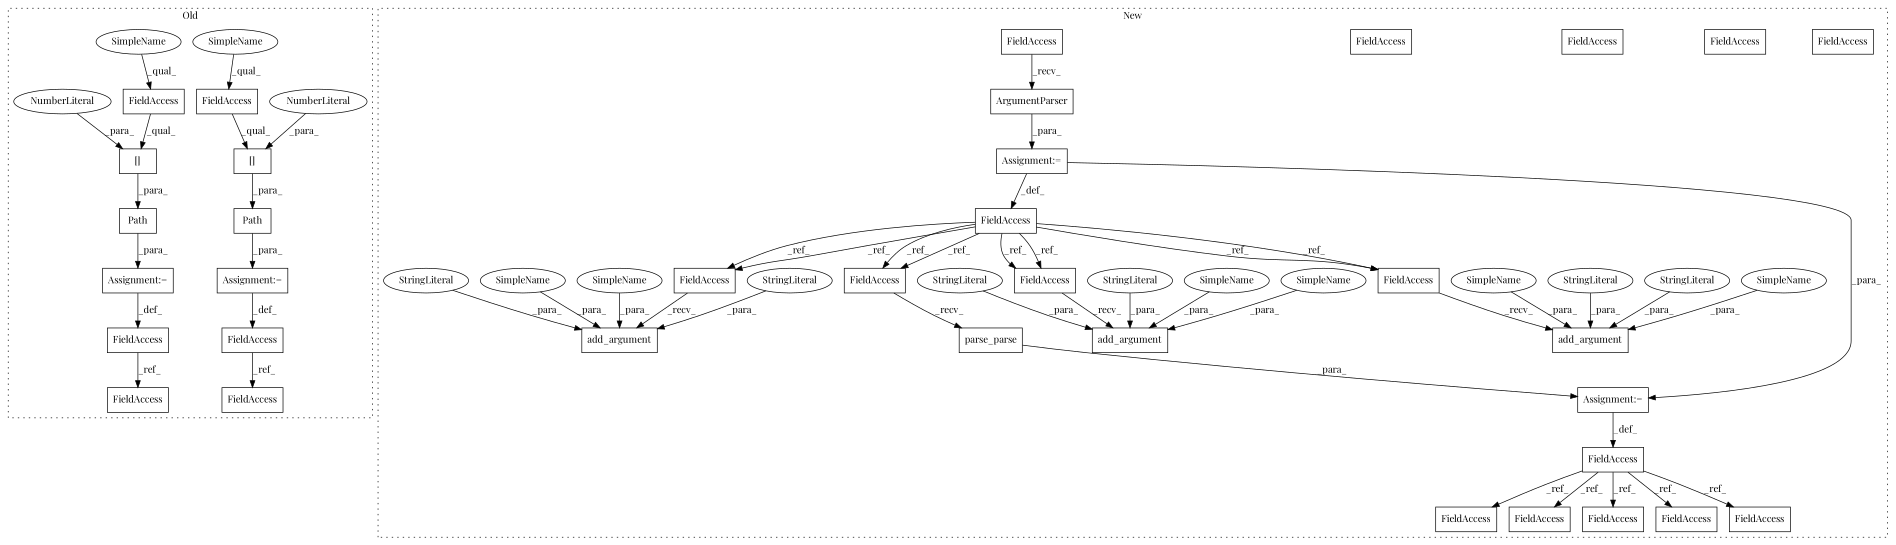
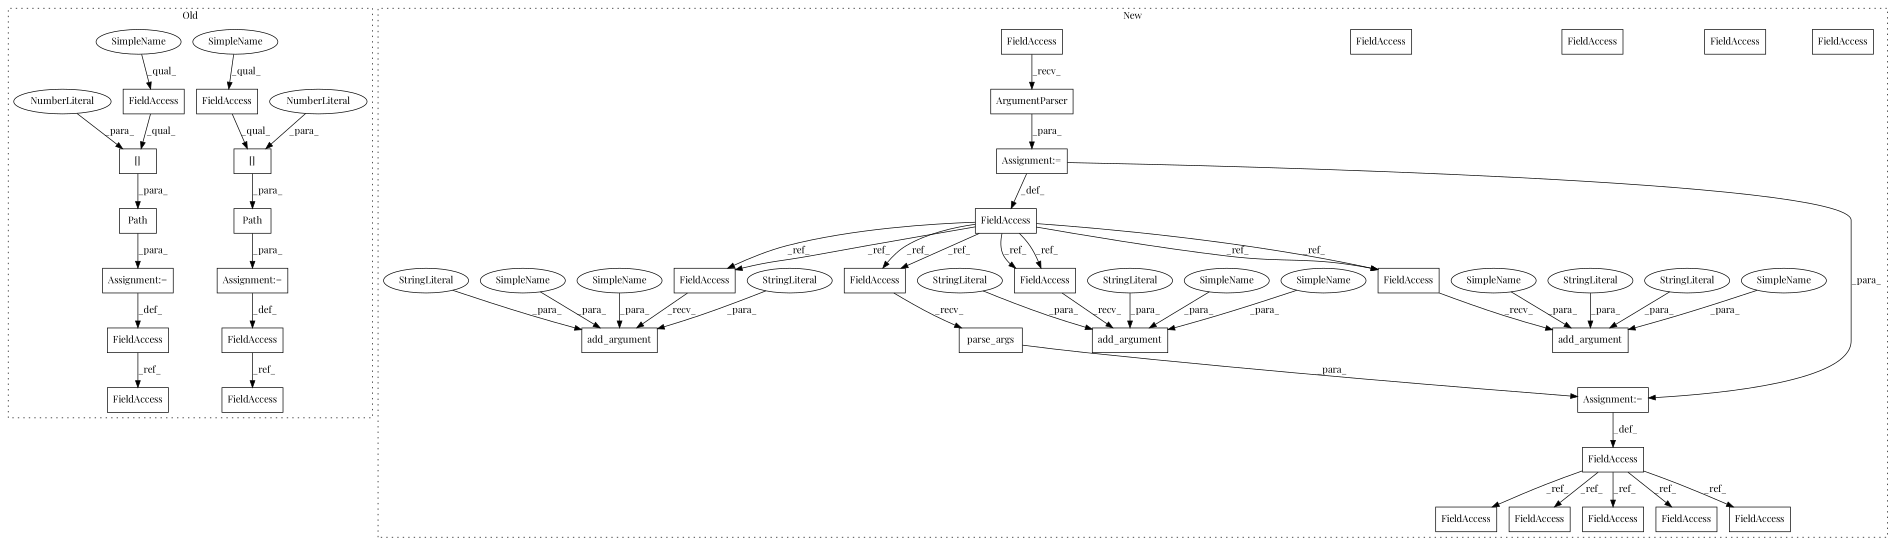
(991, 340) -> (991, 340)
